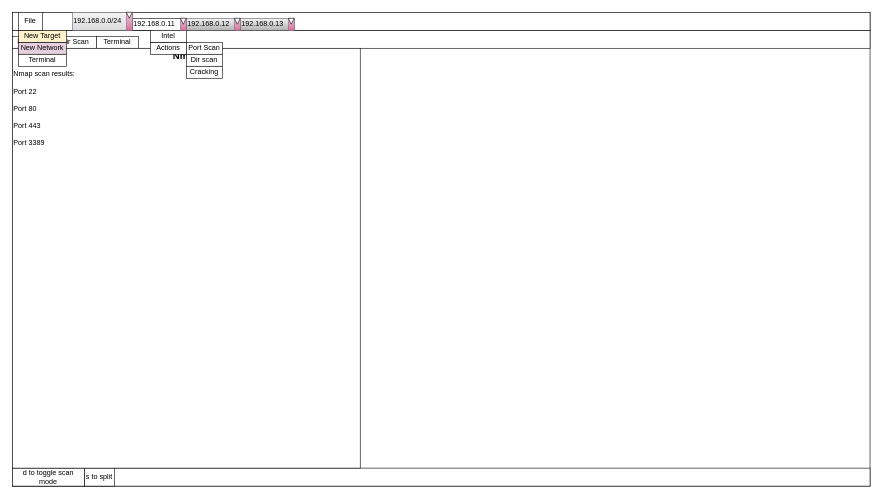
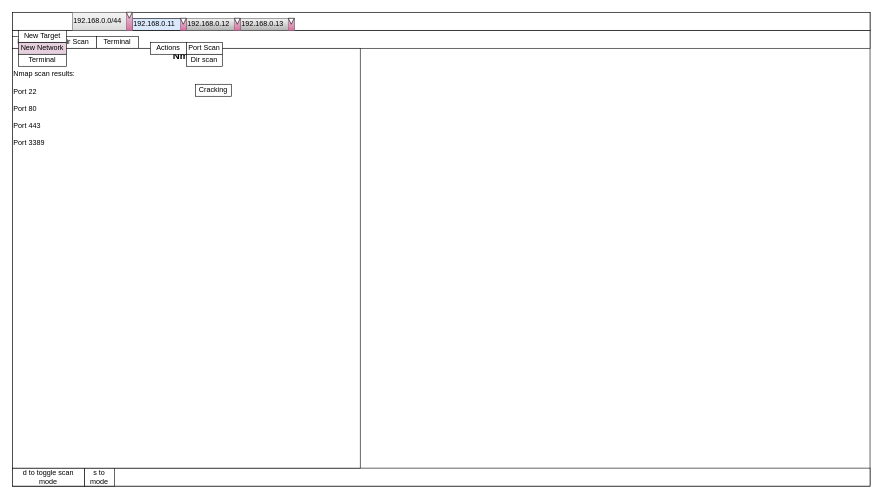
(30, 21) -> none
(99, 21) -> (99, 21)
(159, 24) -> (159, 24)
(42, 36) -> (42, 36)
(168, 36) -> none
(204, 72) -> (213, 90)
(99, 477) -> (99, 477)
